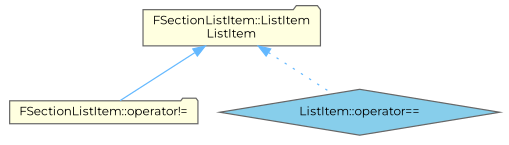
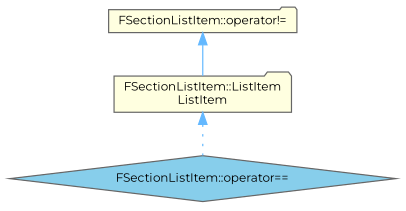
(157, 77) -> (203, 60)
(360, 112) -> (203, 179)
